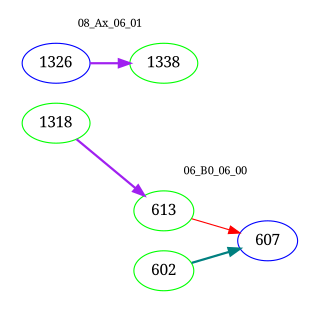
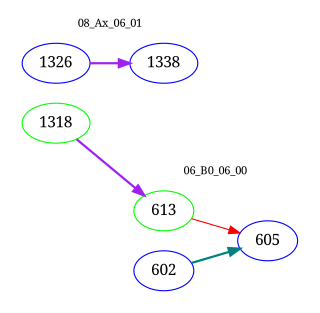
(164, 63) -> (164, 63)
(268, 241) -> (268, 241)
(164, 271) -> (164, 271)
